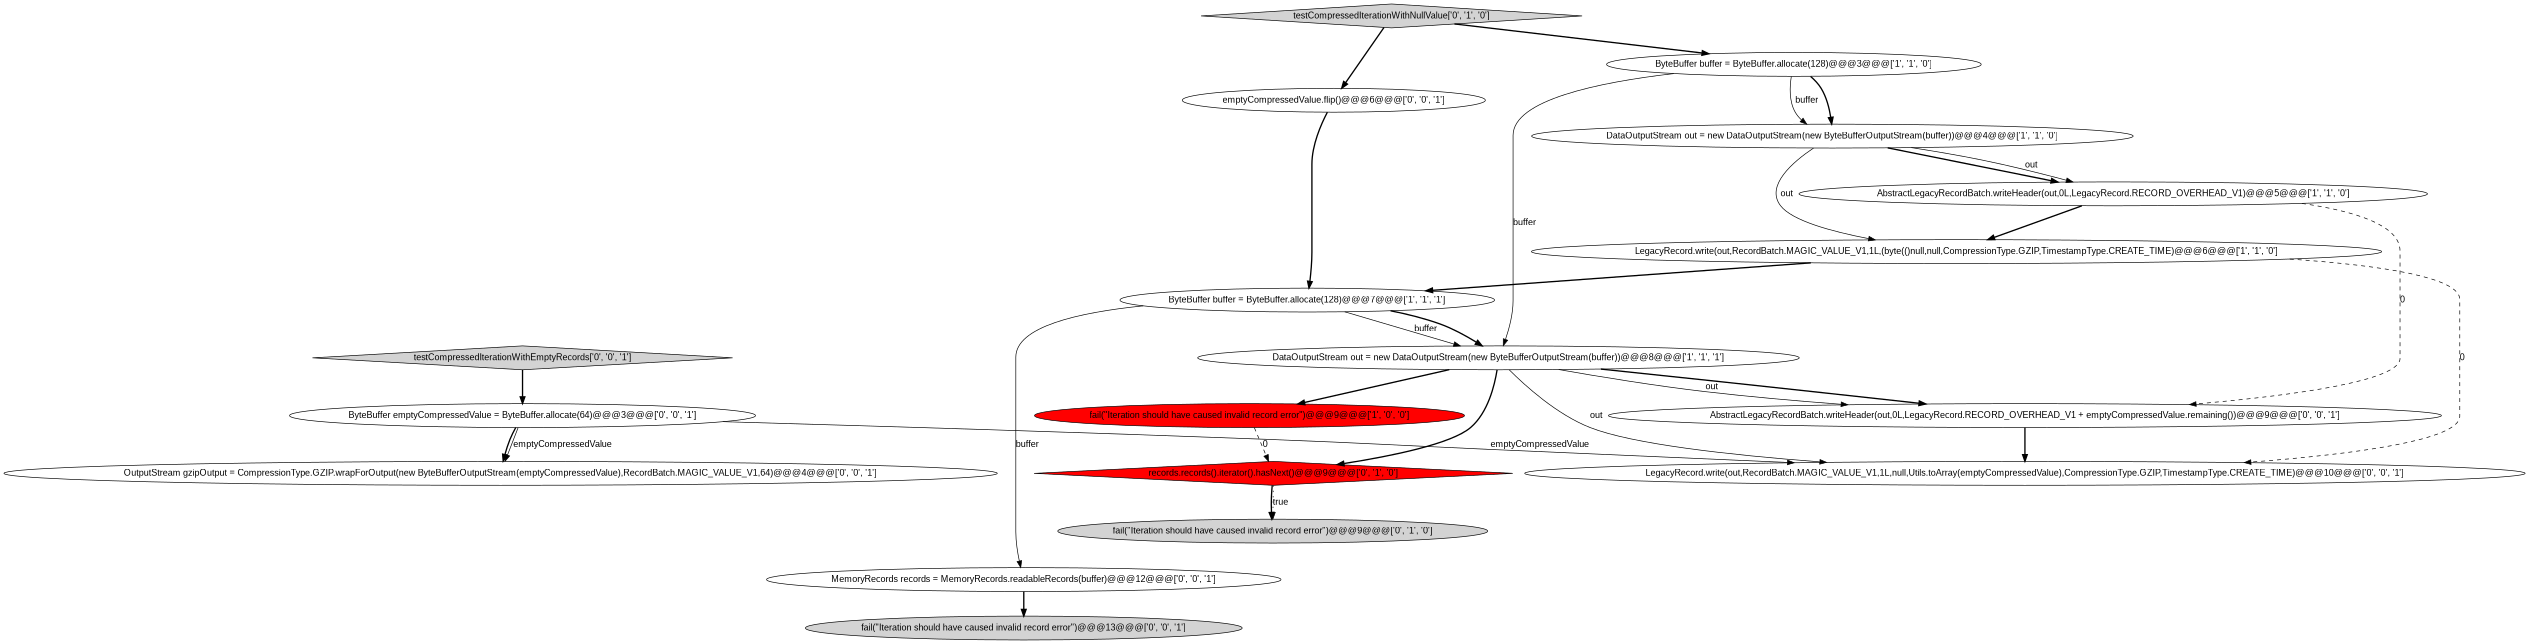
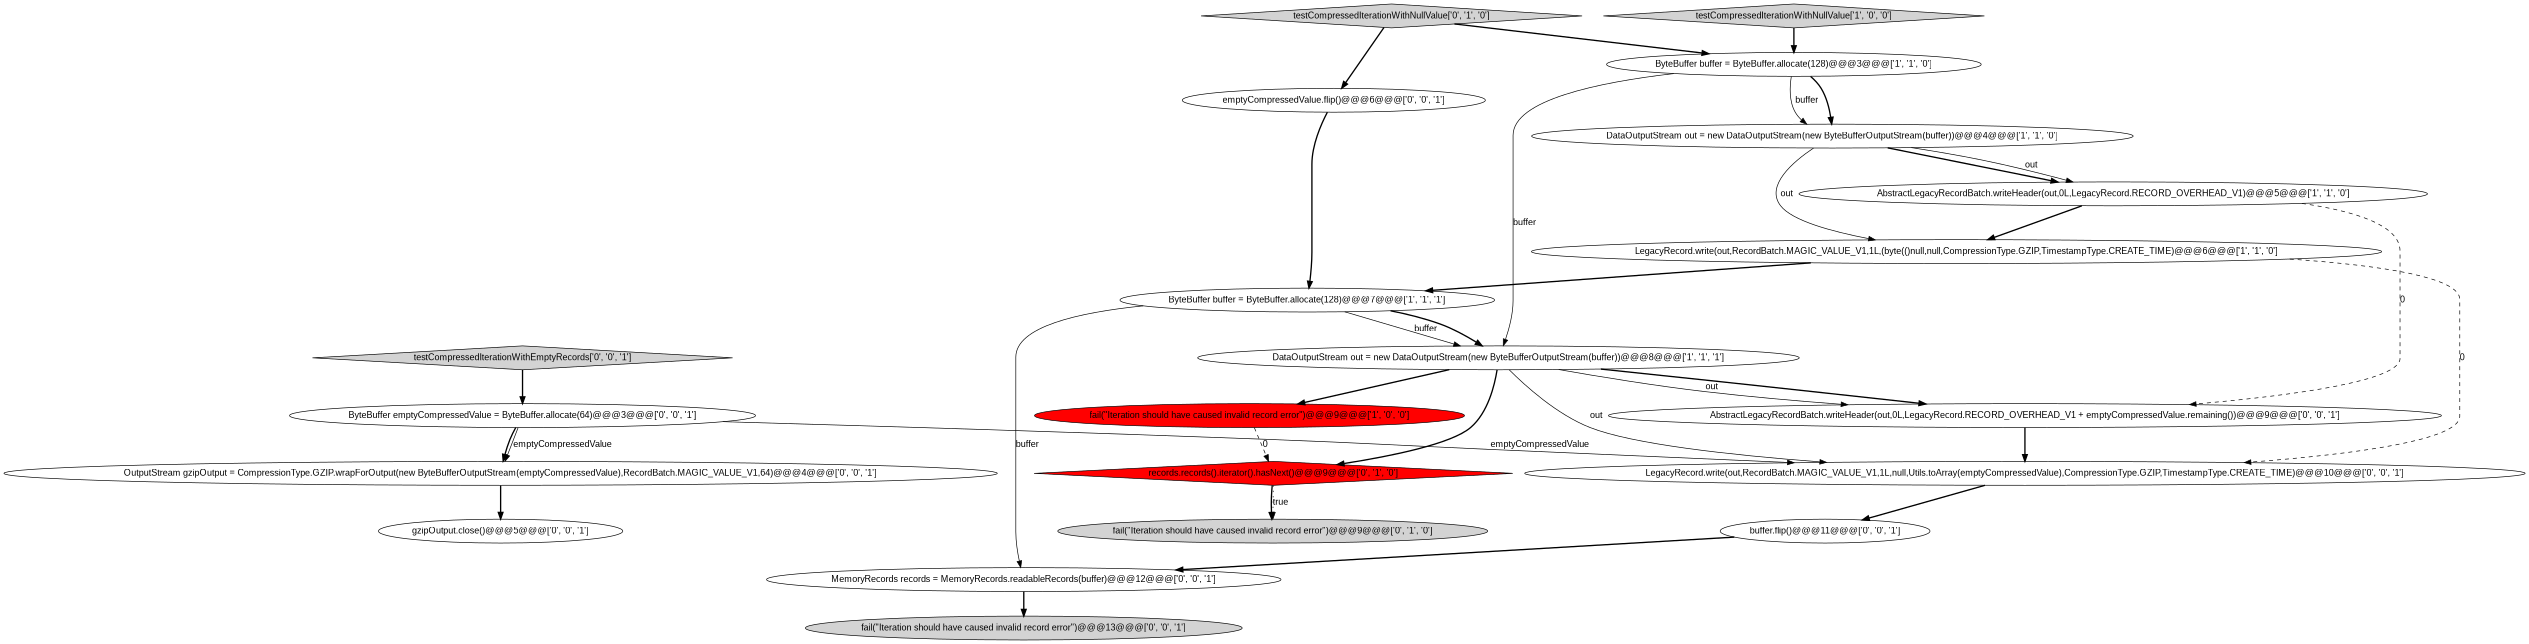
none -> (1794, 16)
none -> (501, 531)
none -> (1825, 531)
